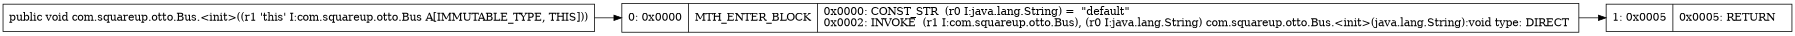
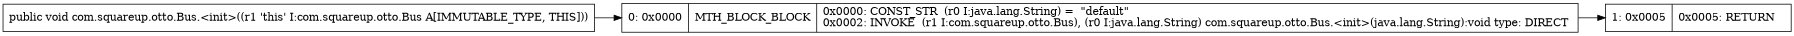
(753, 17) -> (753, 17)
